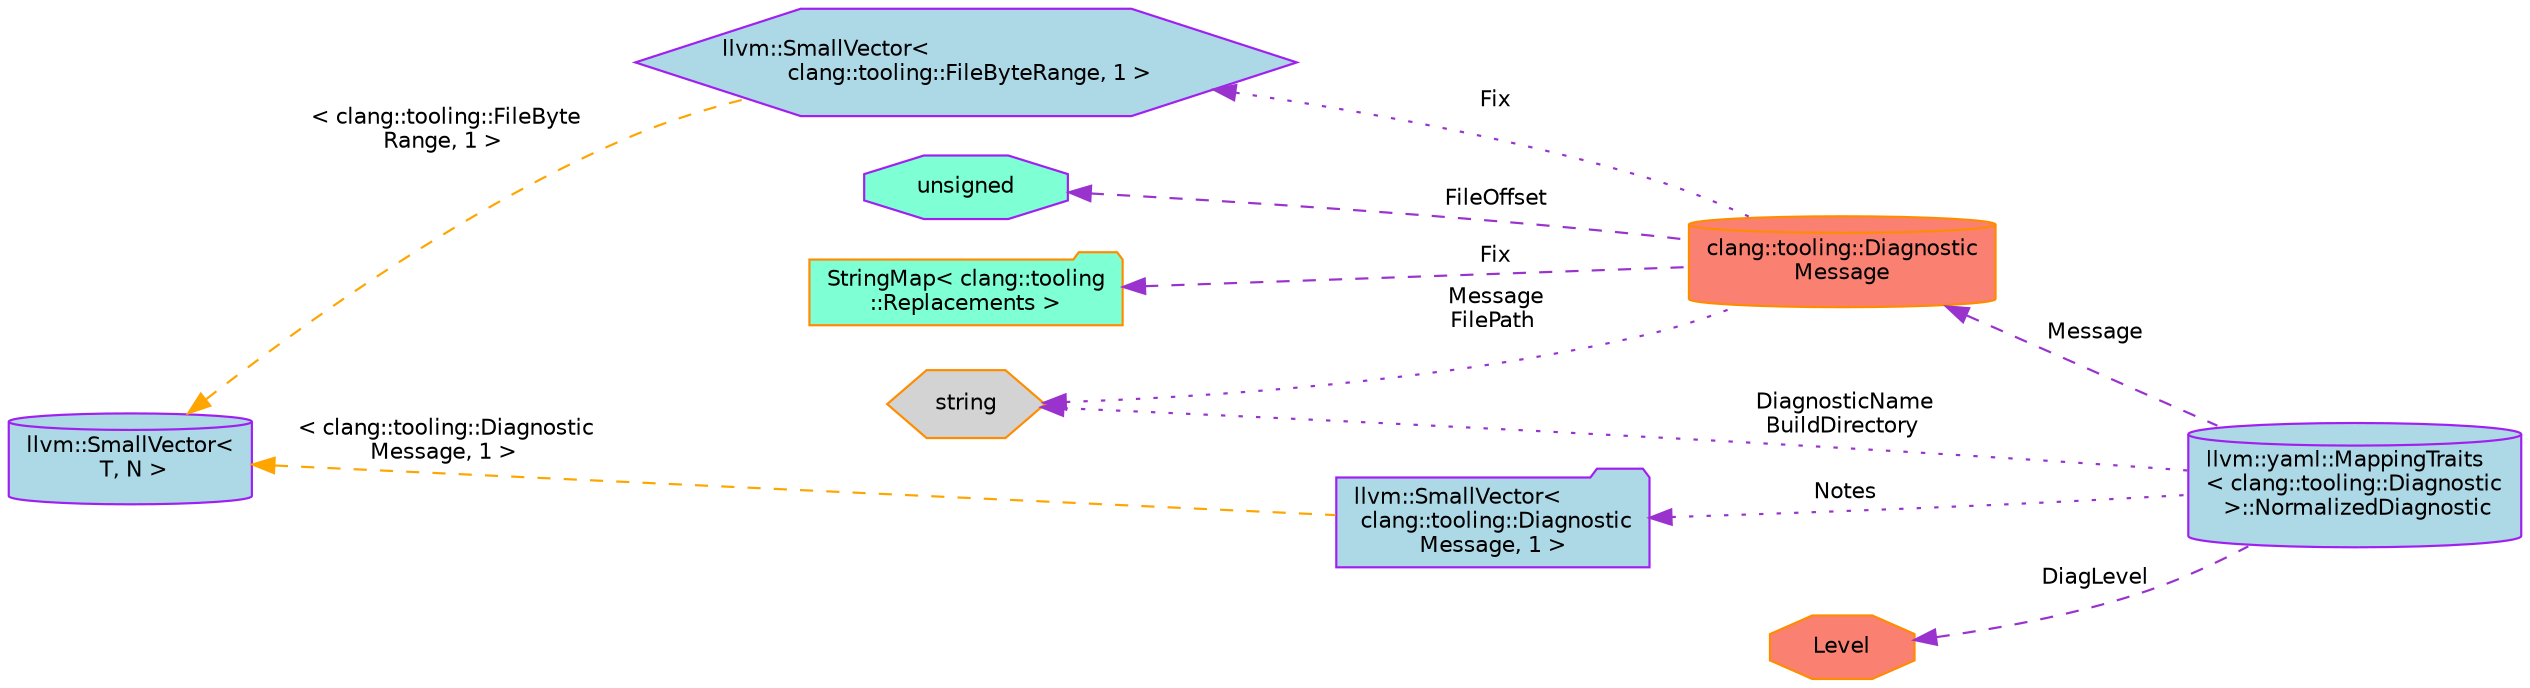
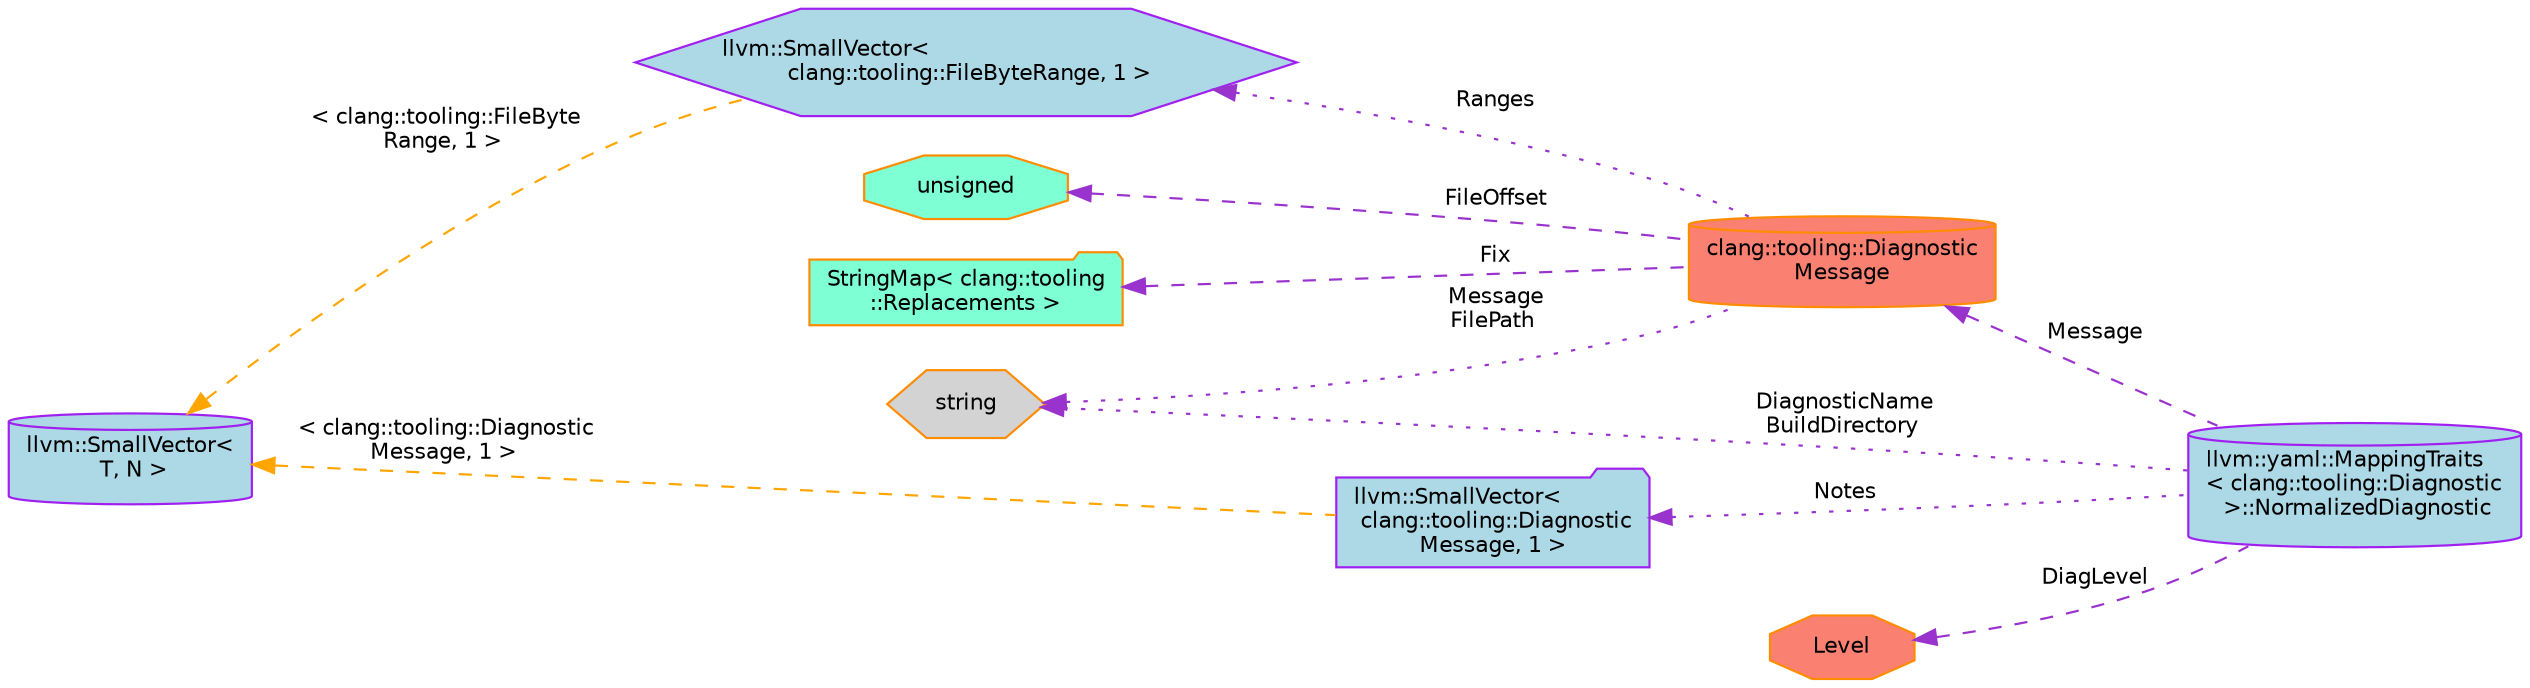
(1493, 101) -> (1493, 101)
(966, 187) -> (966, 187)
